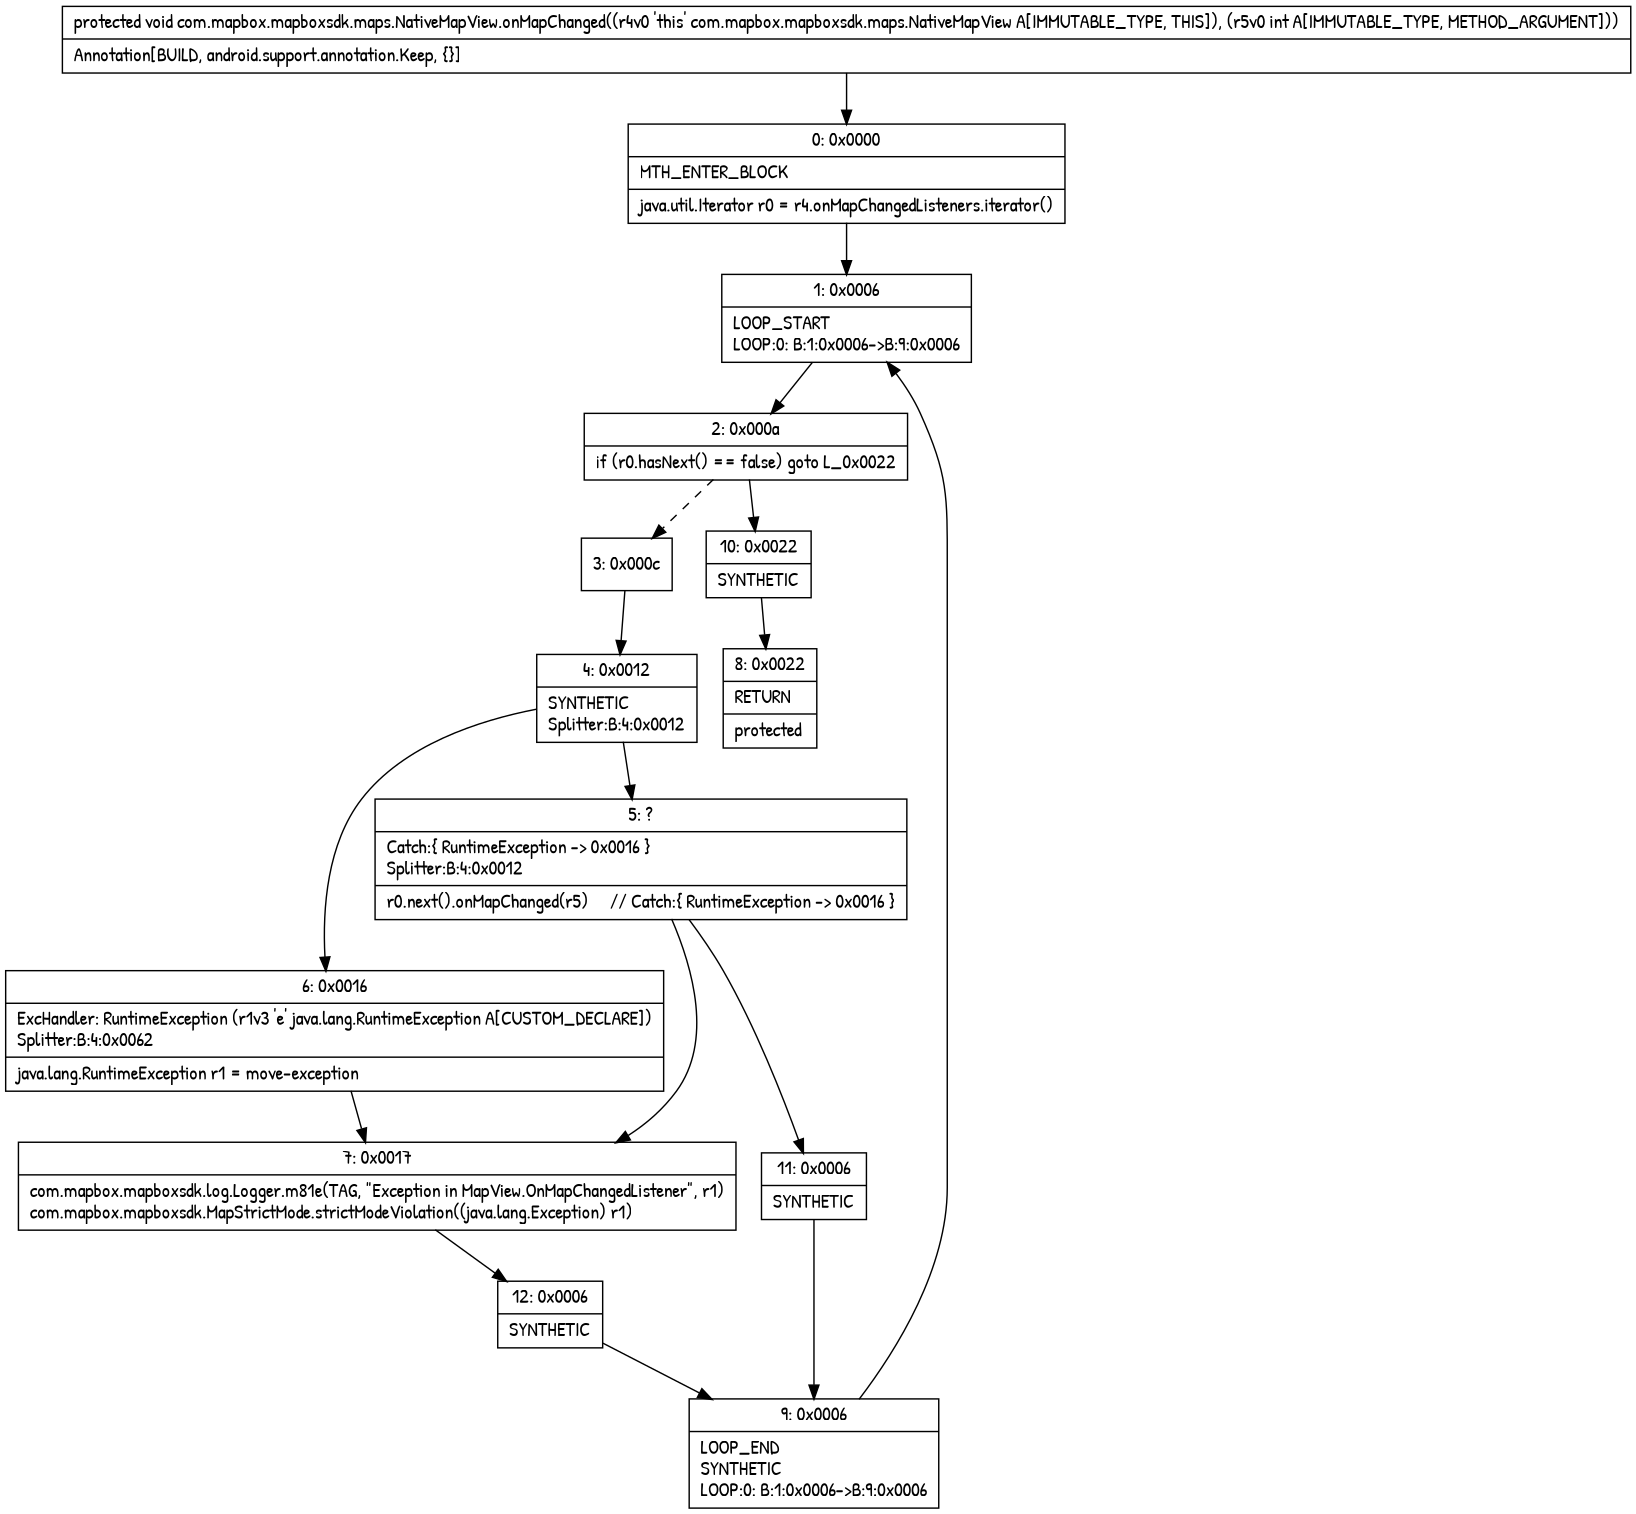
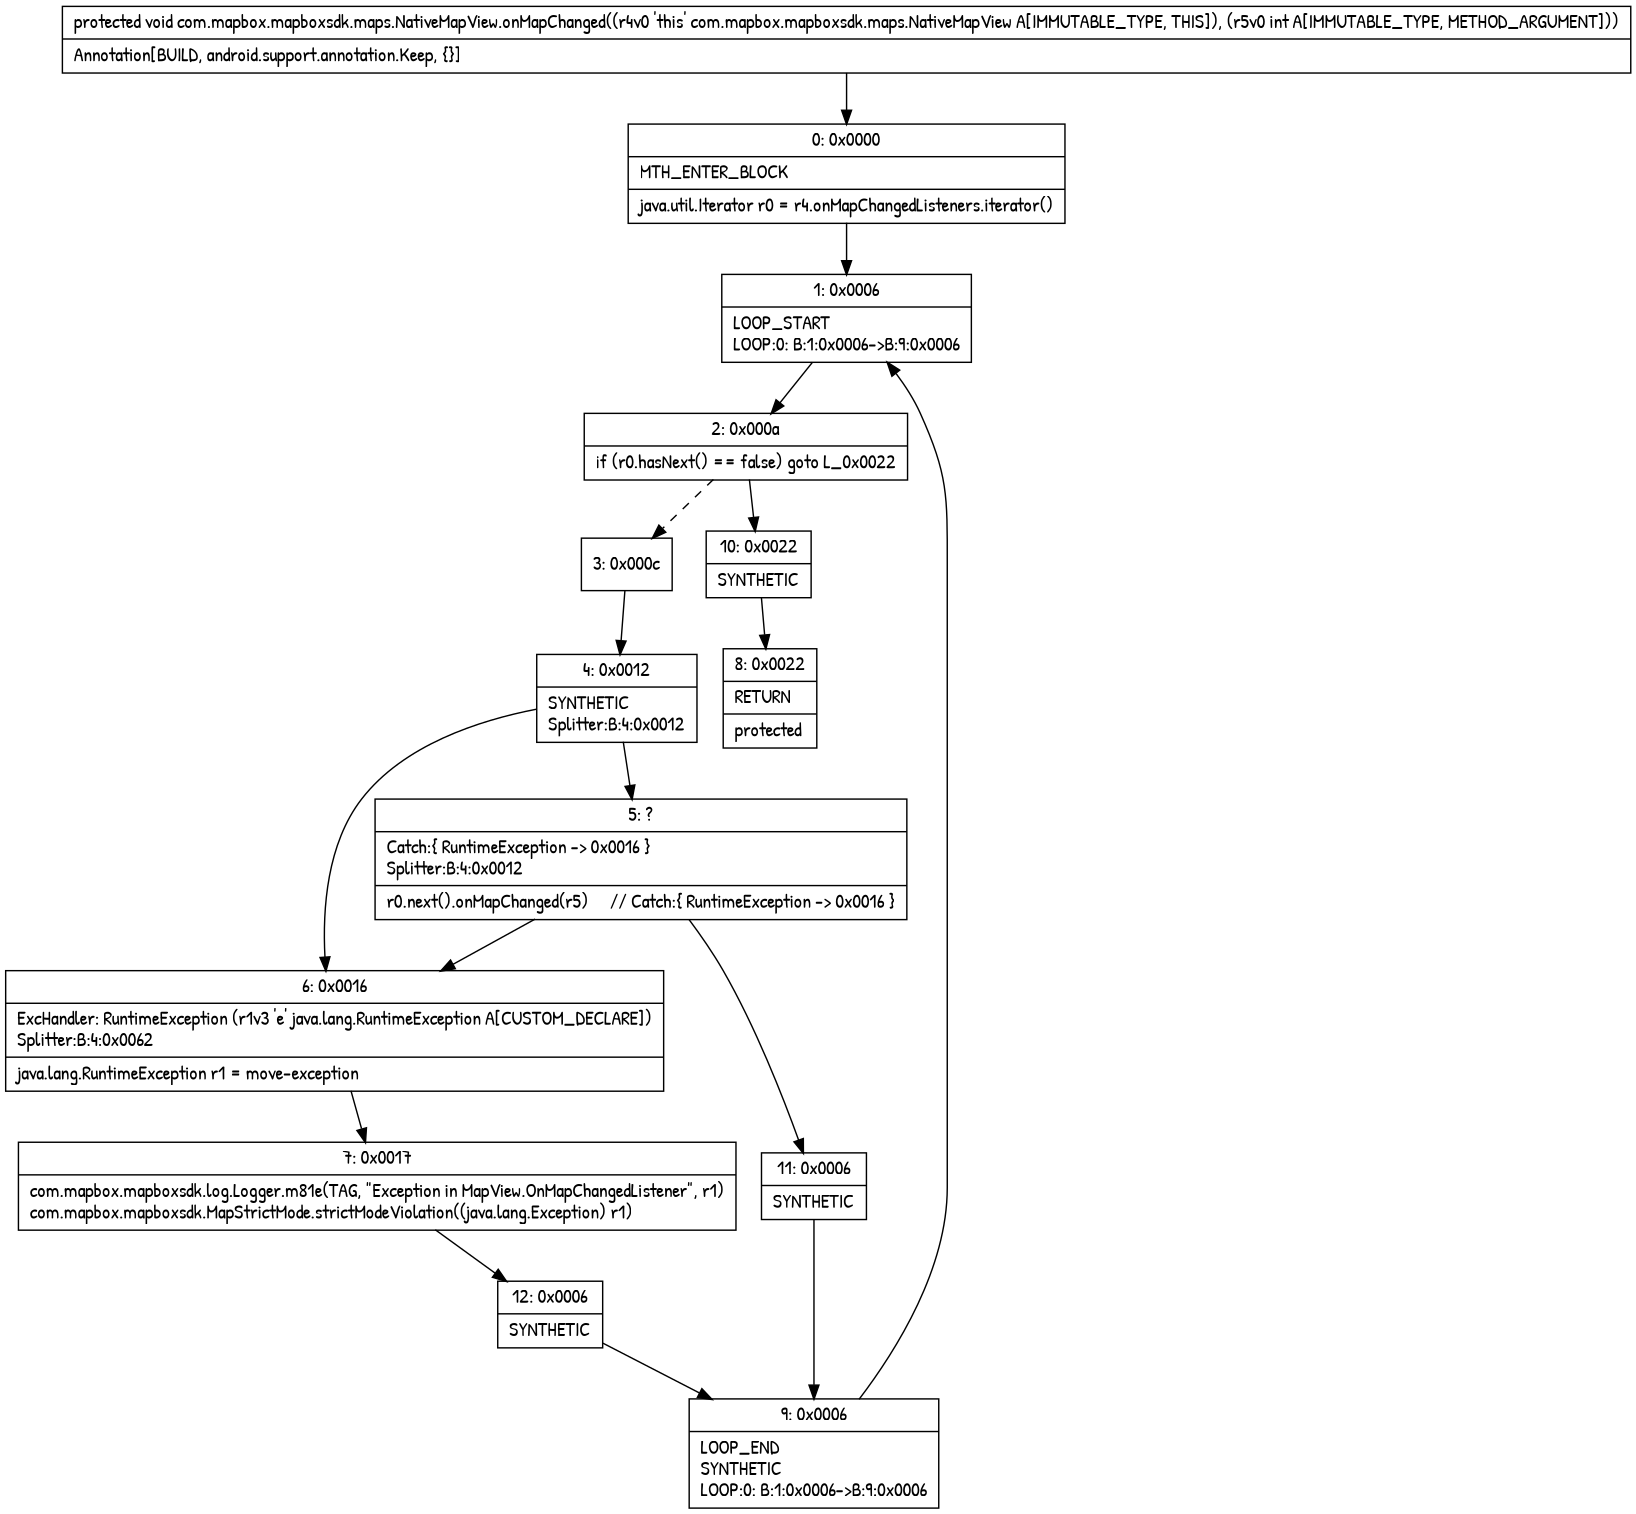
(696, 1038) -> (494, 942)
